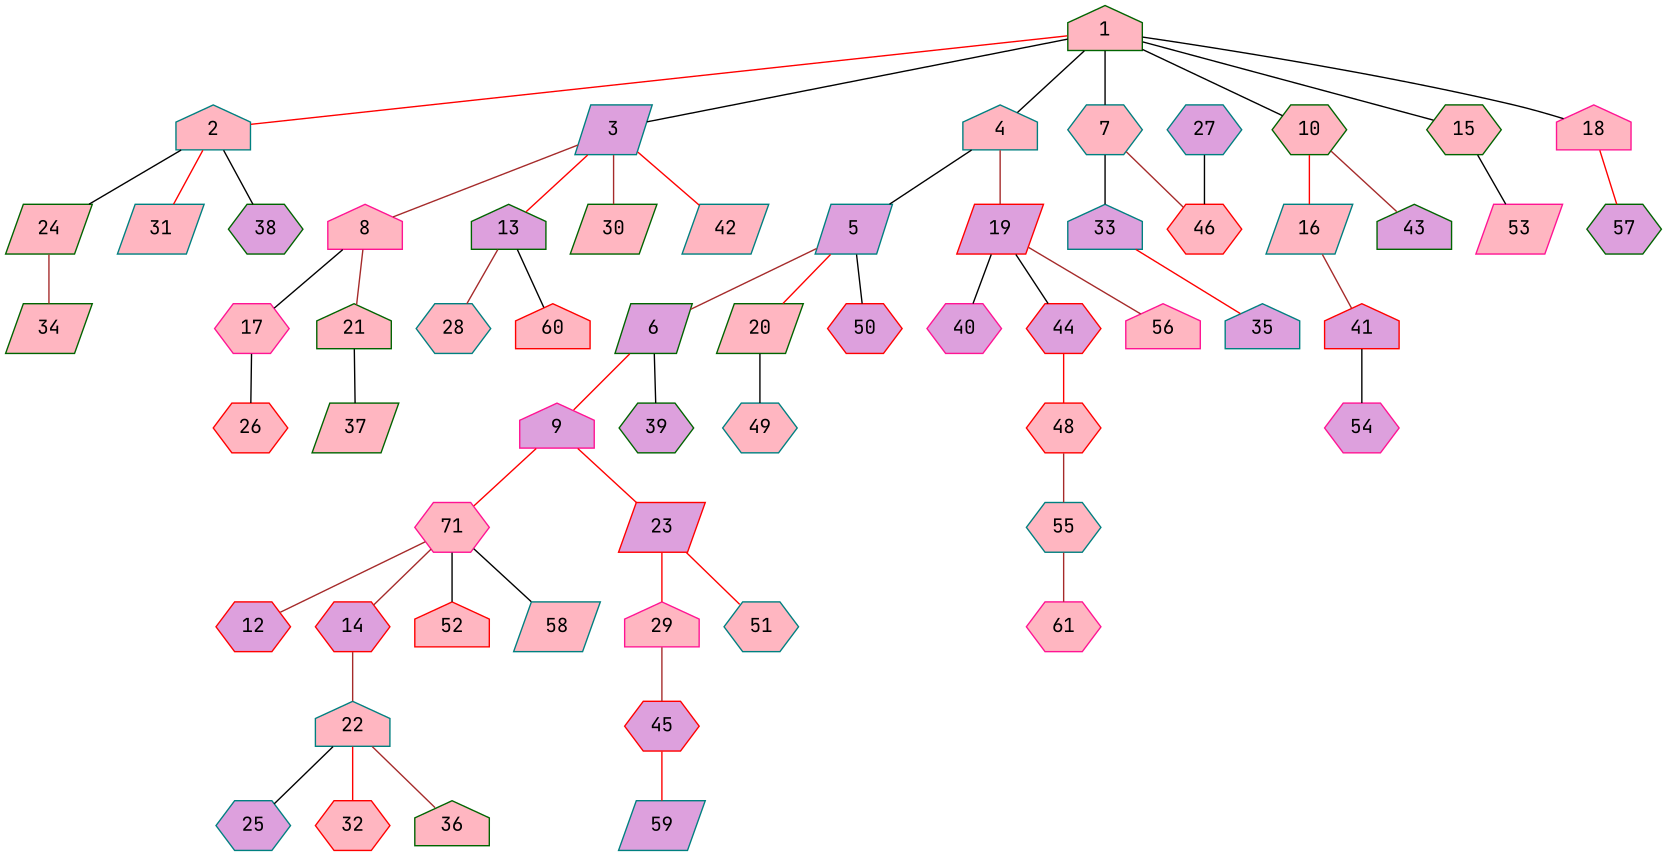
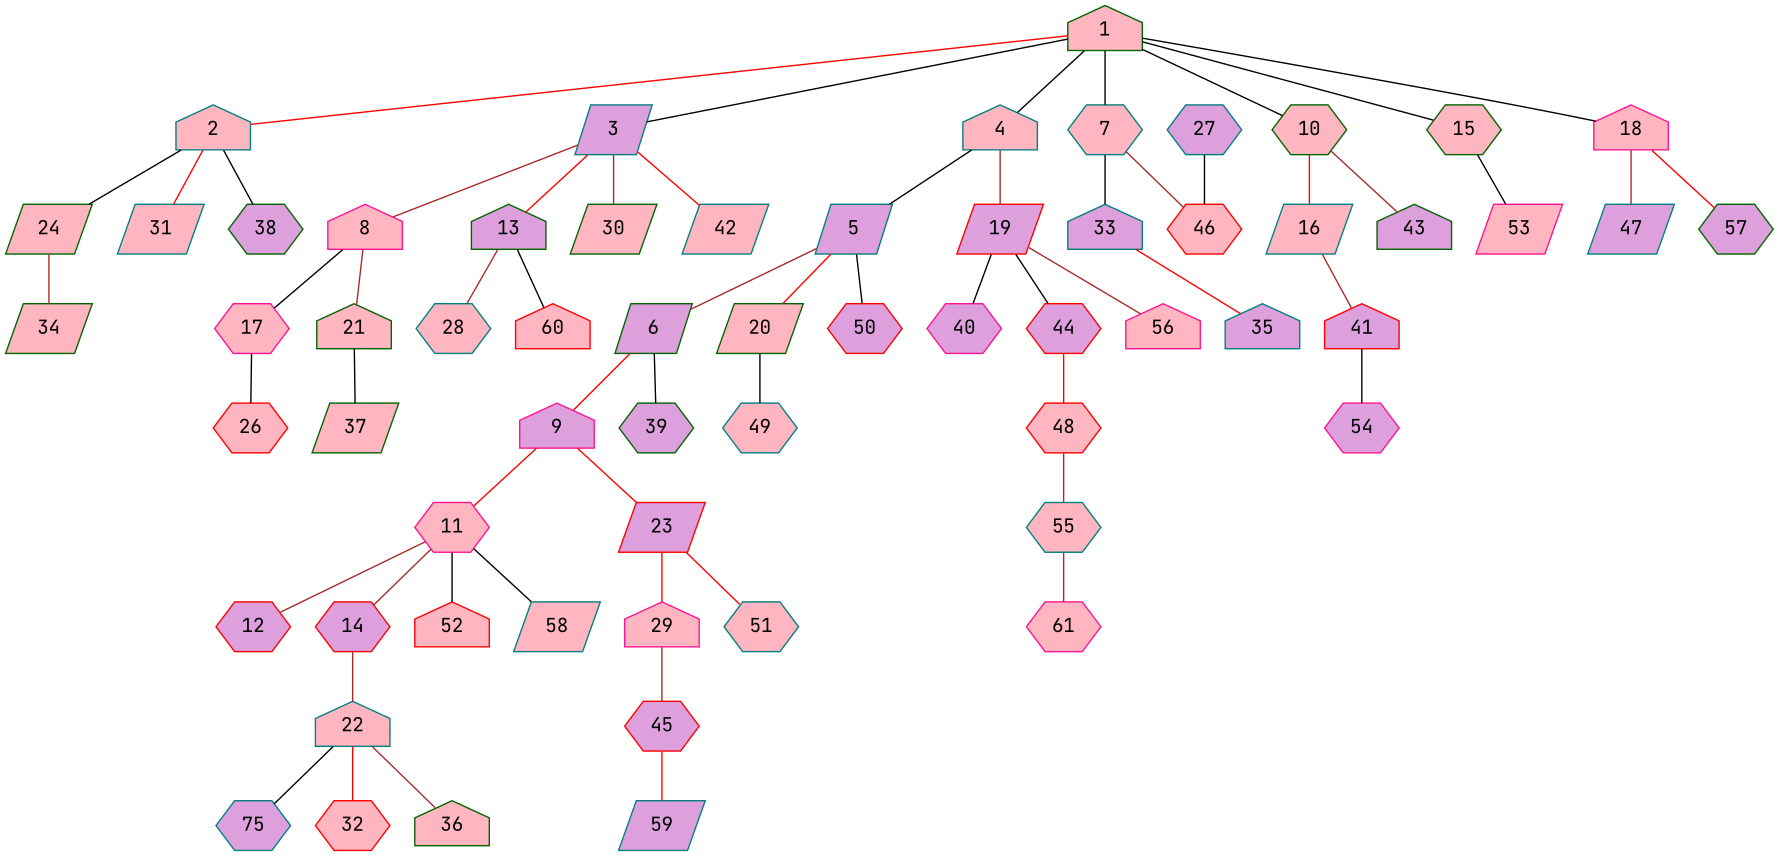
none -> (1631, 229)
(452, 527) -> (452, 527)
(253, 826) -> (253, 826)
